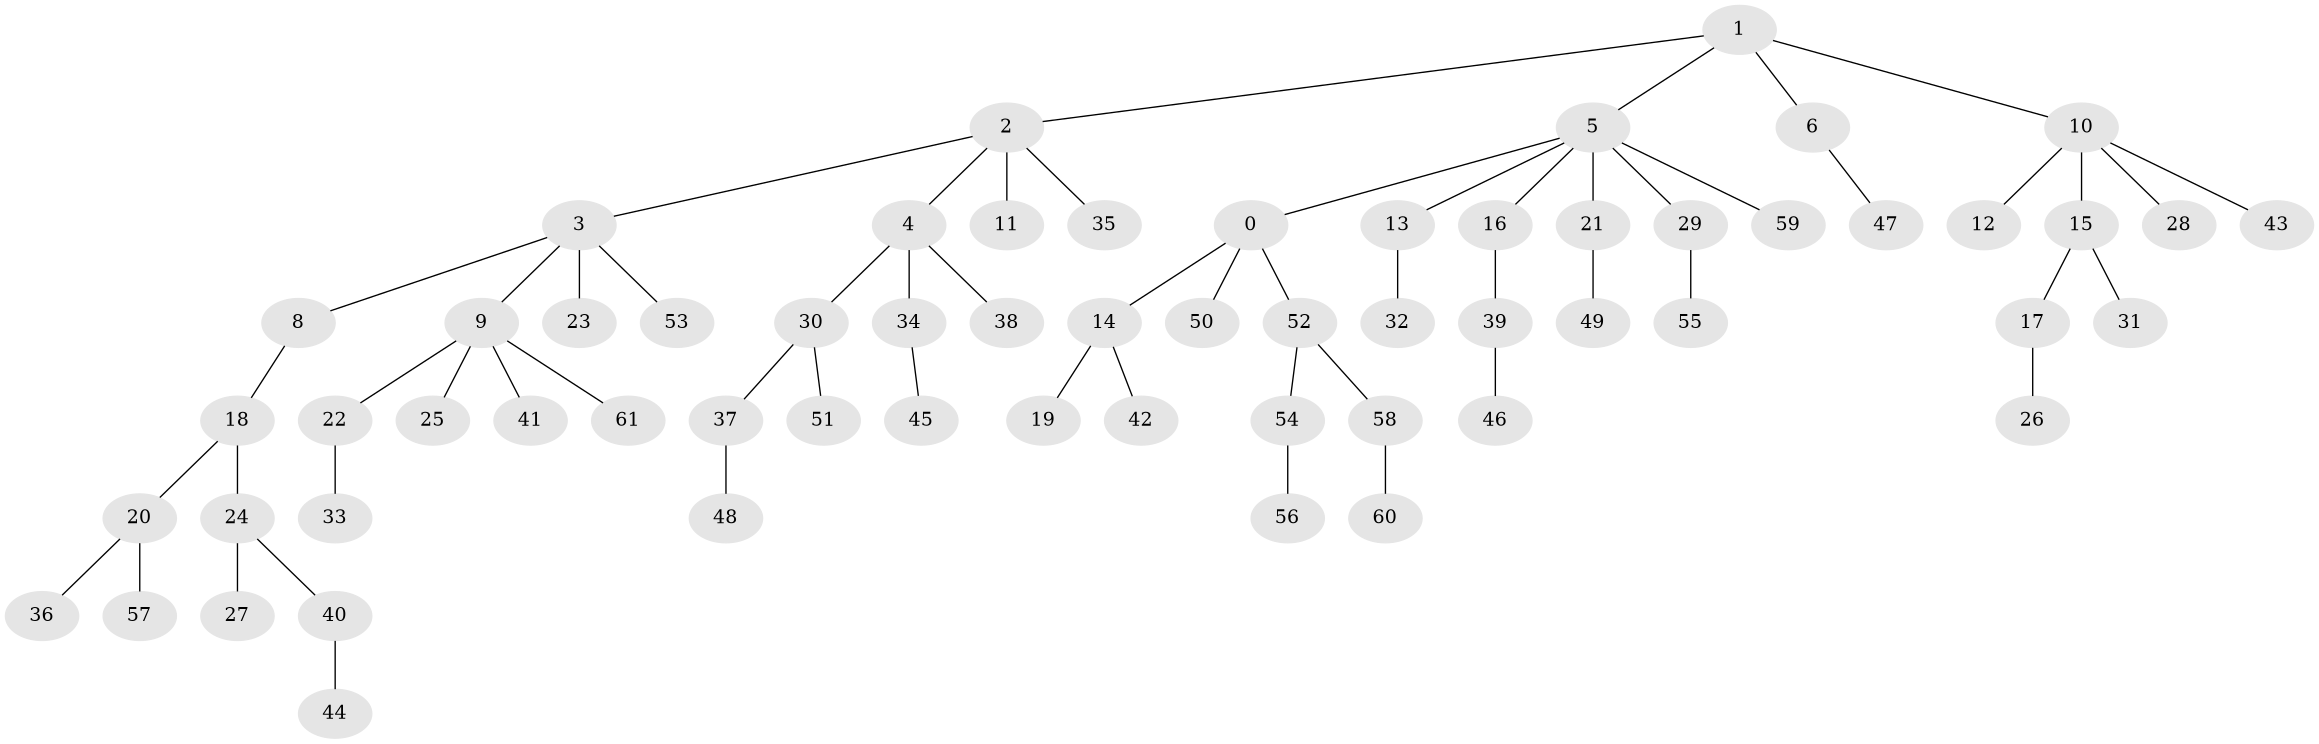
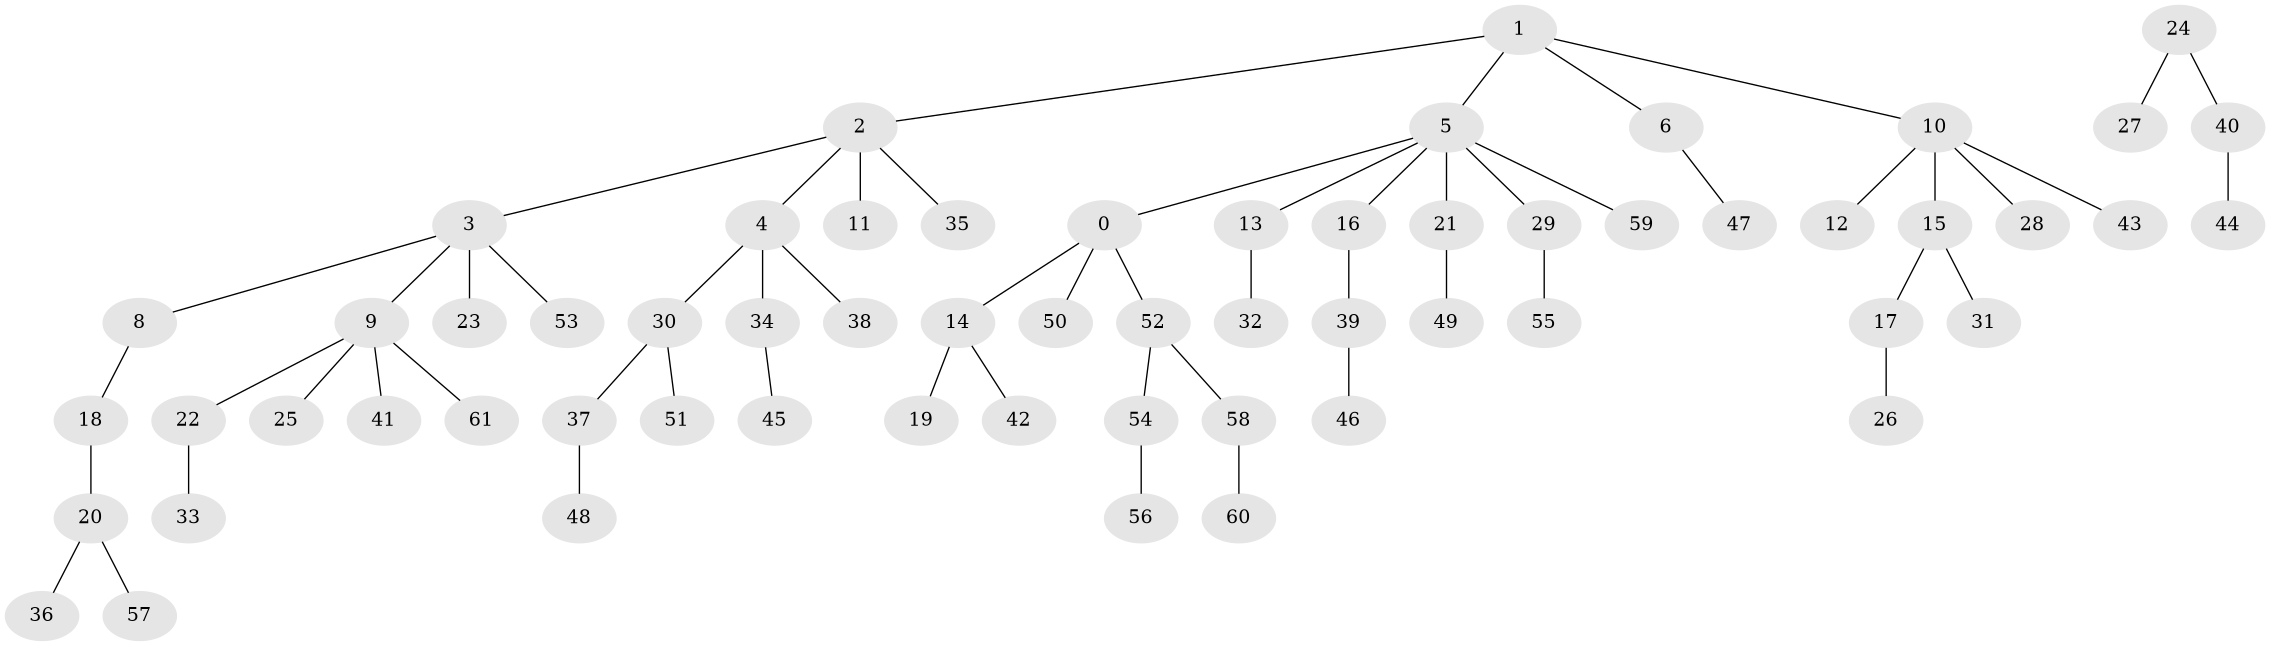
(237, 470) -> none
